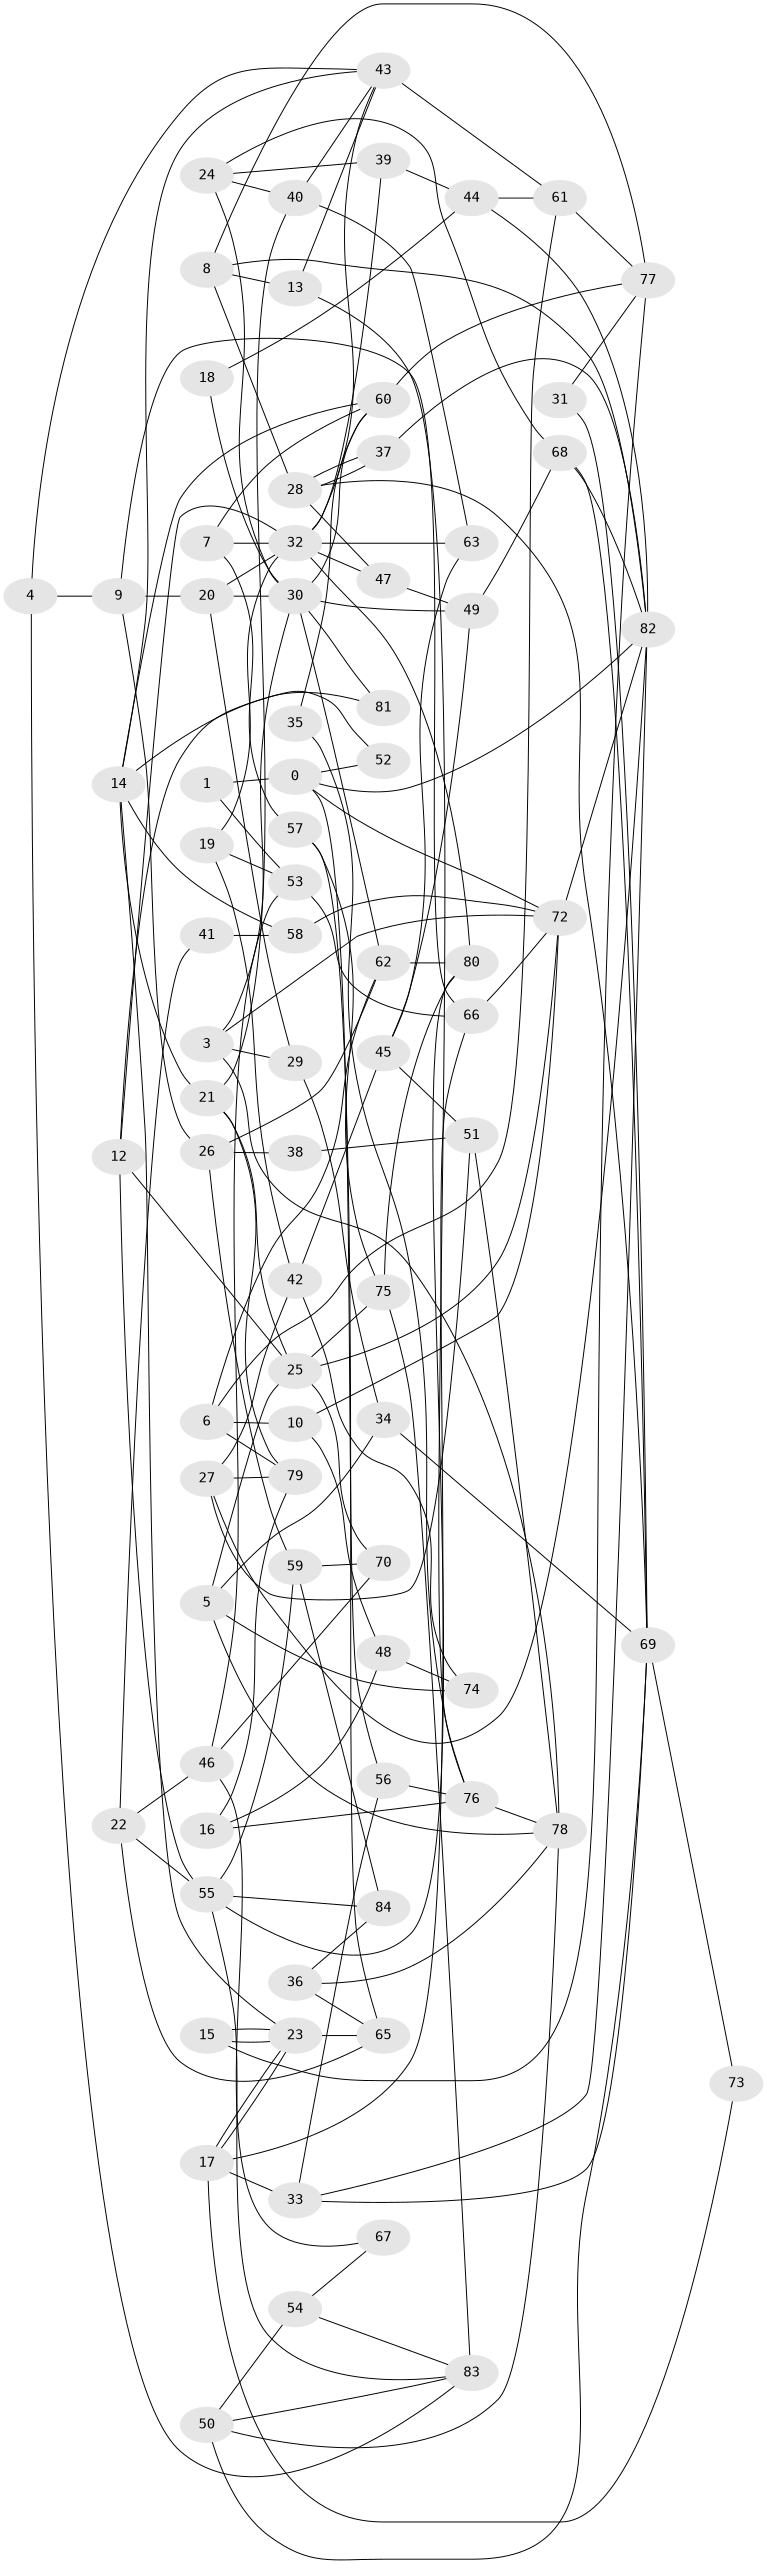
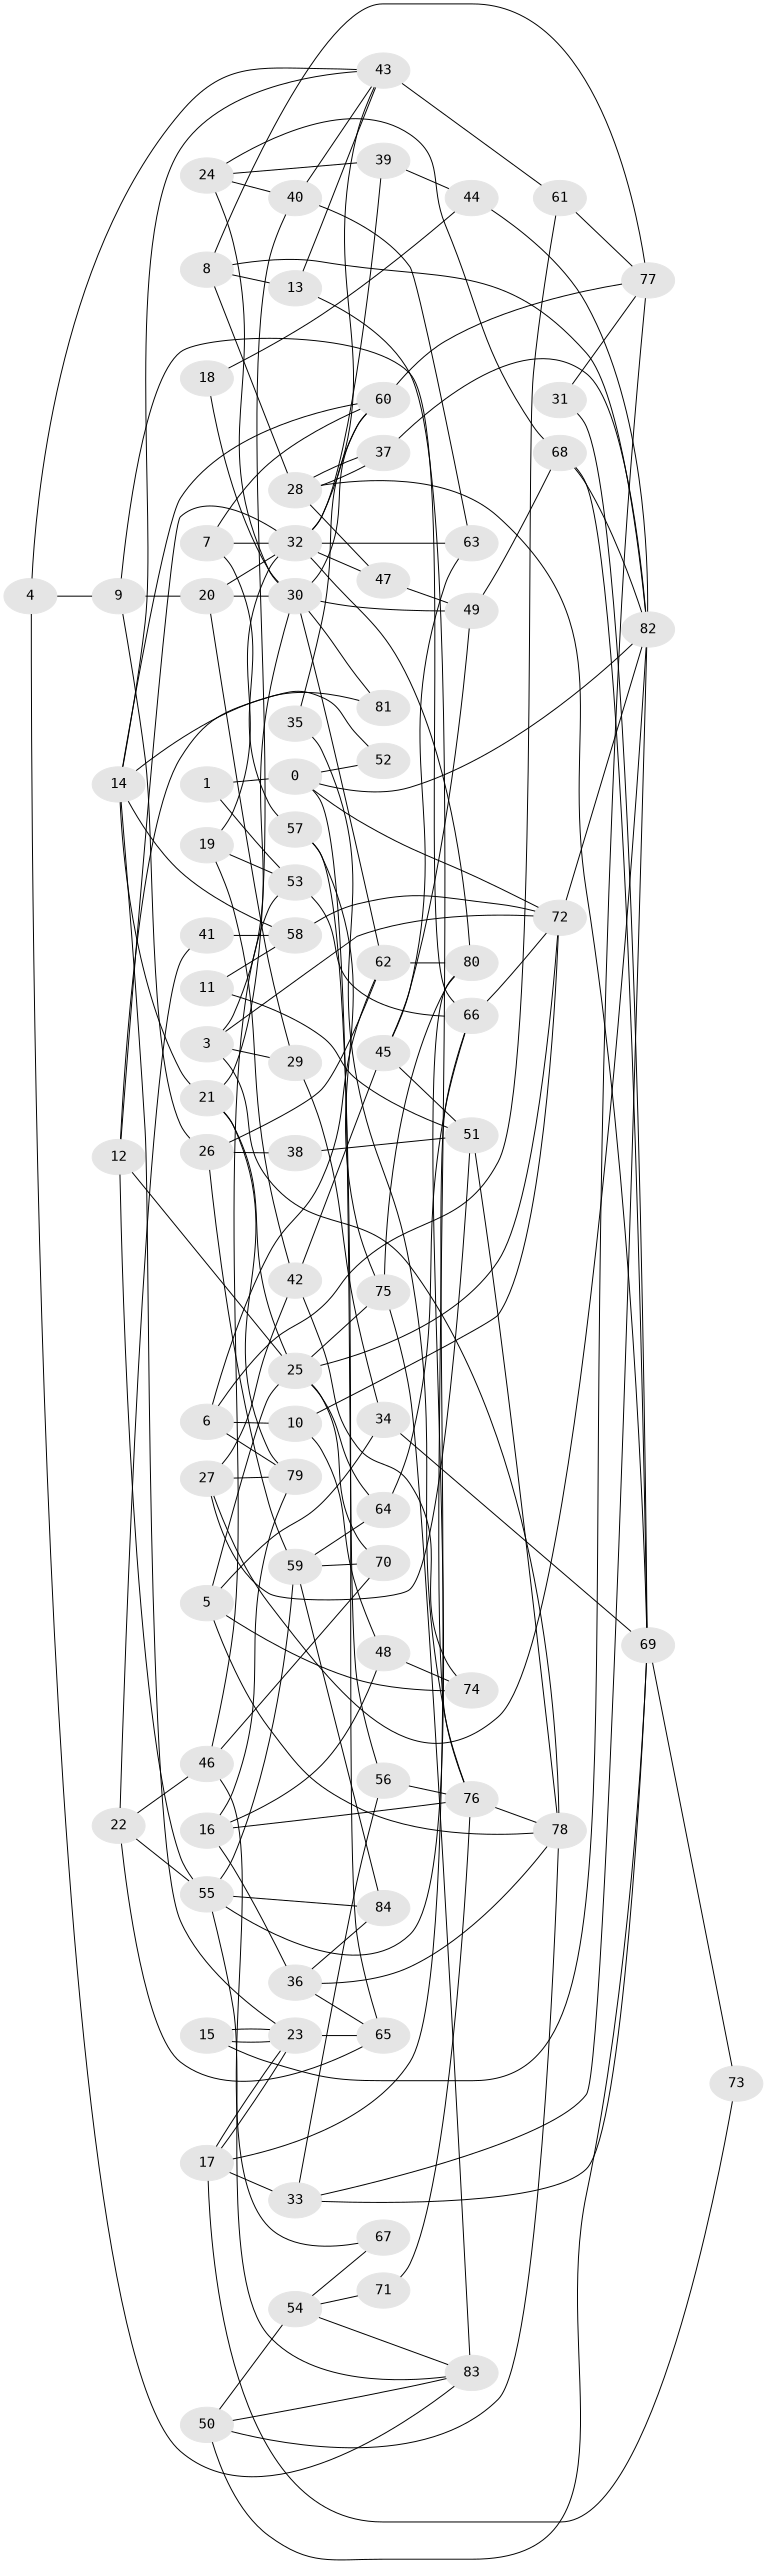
(516, 198) -> none
none -> (207, 988)
none -> (383, 1510)
none -> (255, 1905)
none -> (383, 2290)
